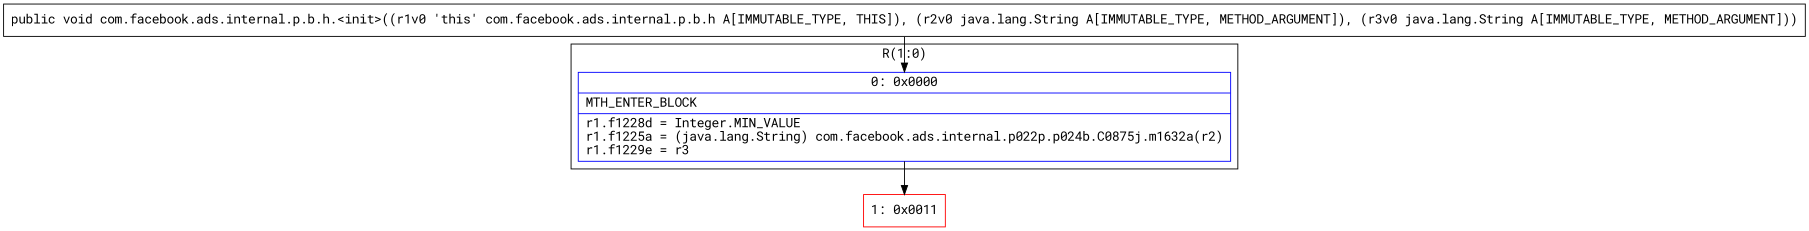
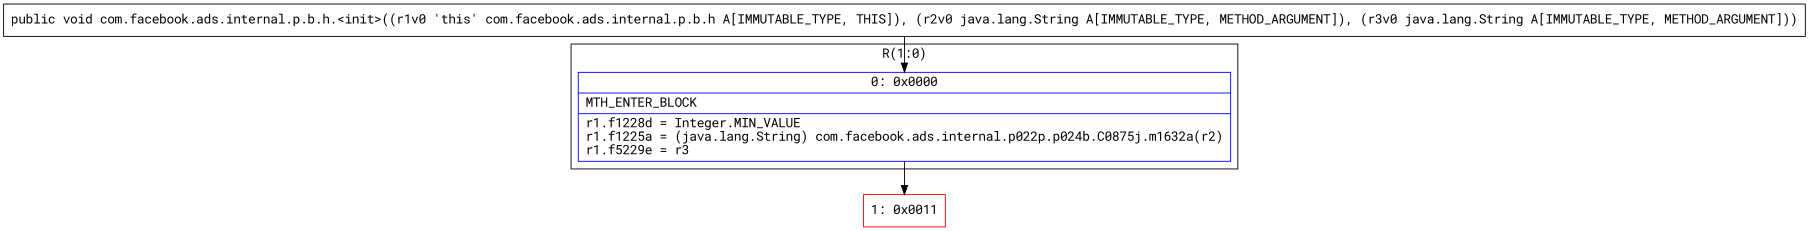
(638, 151) -> (638, 151)
